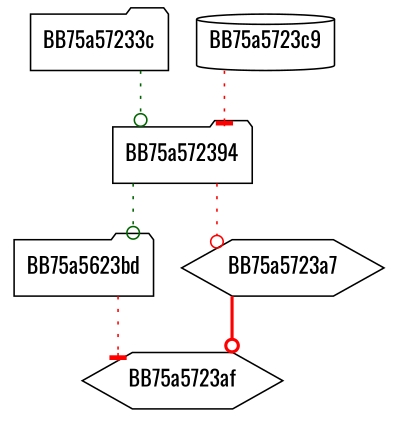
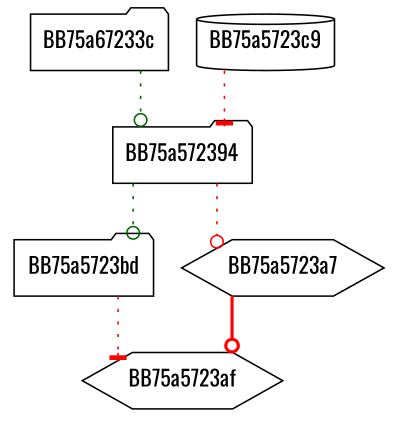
(99, 42) -> (99, 42)
(84, 268) -> (84, 268)
